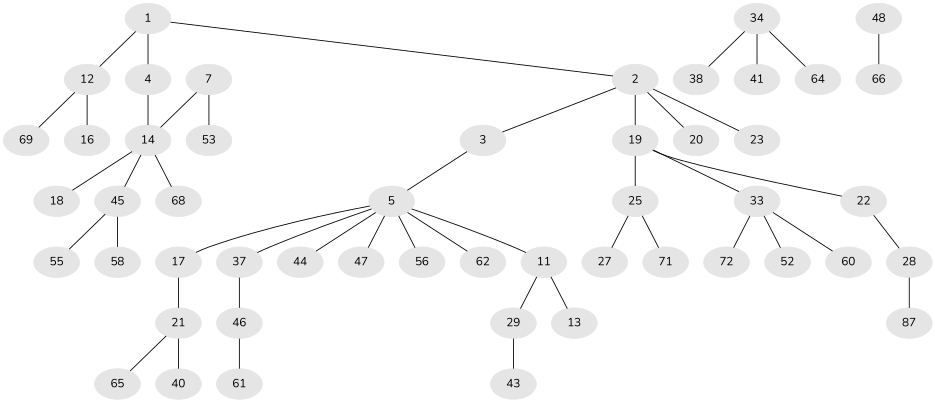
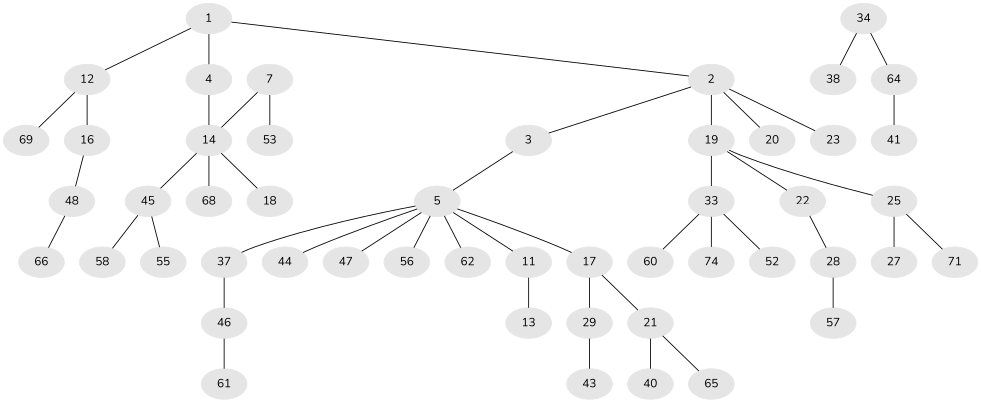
(757, 49) -> (894, 110)
none -> (79, 171)
(727, 262) -> (711, 262)
(529, 293) -> (590, 293)
(909, 323) -> (833, 323)
